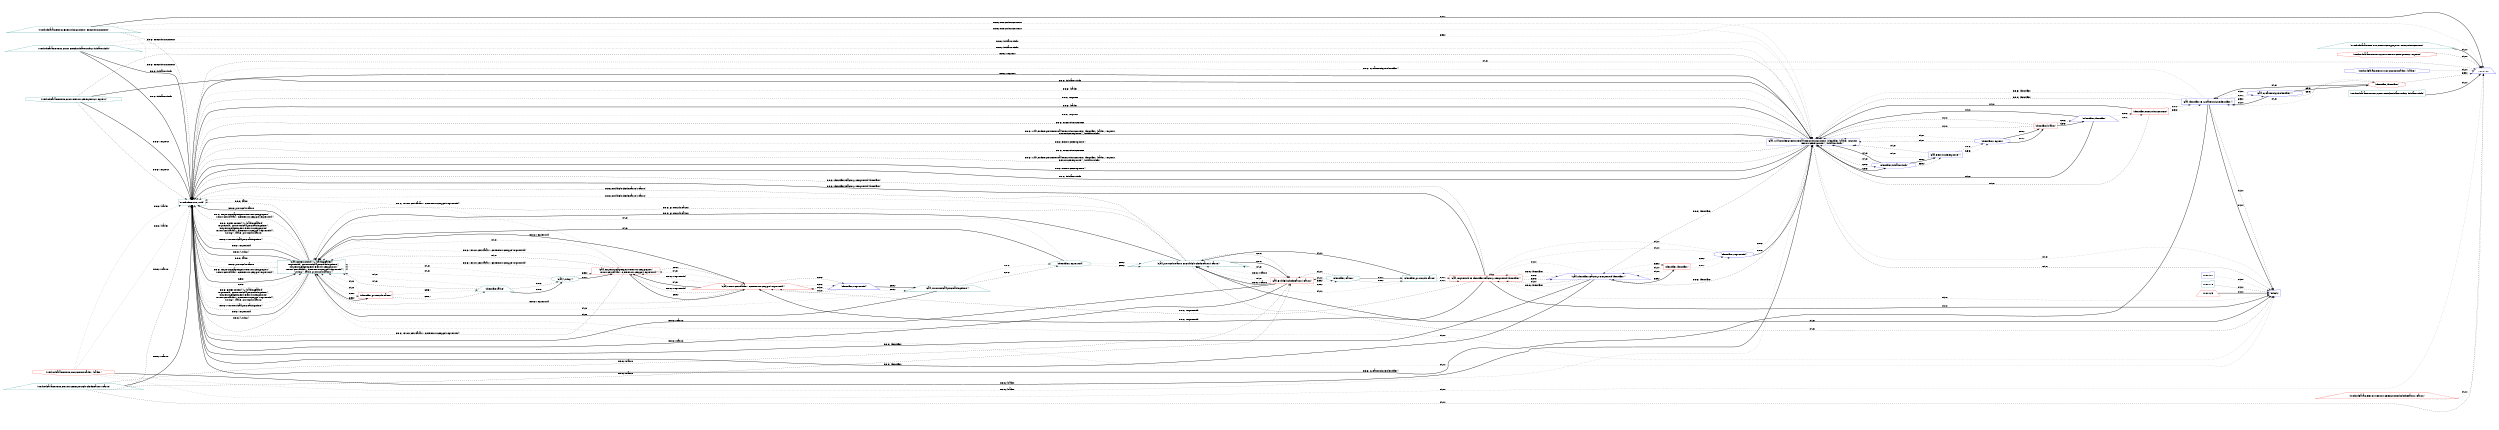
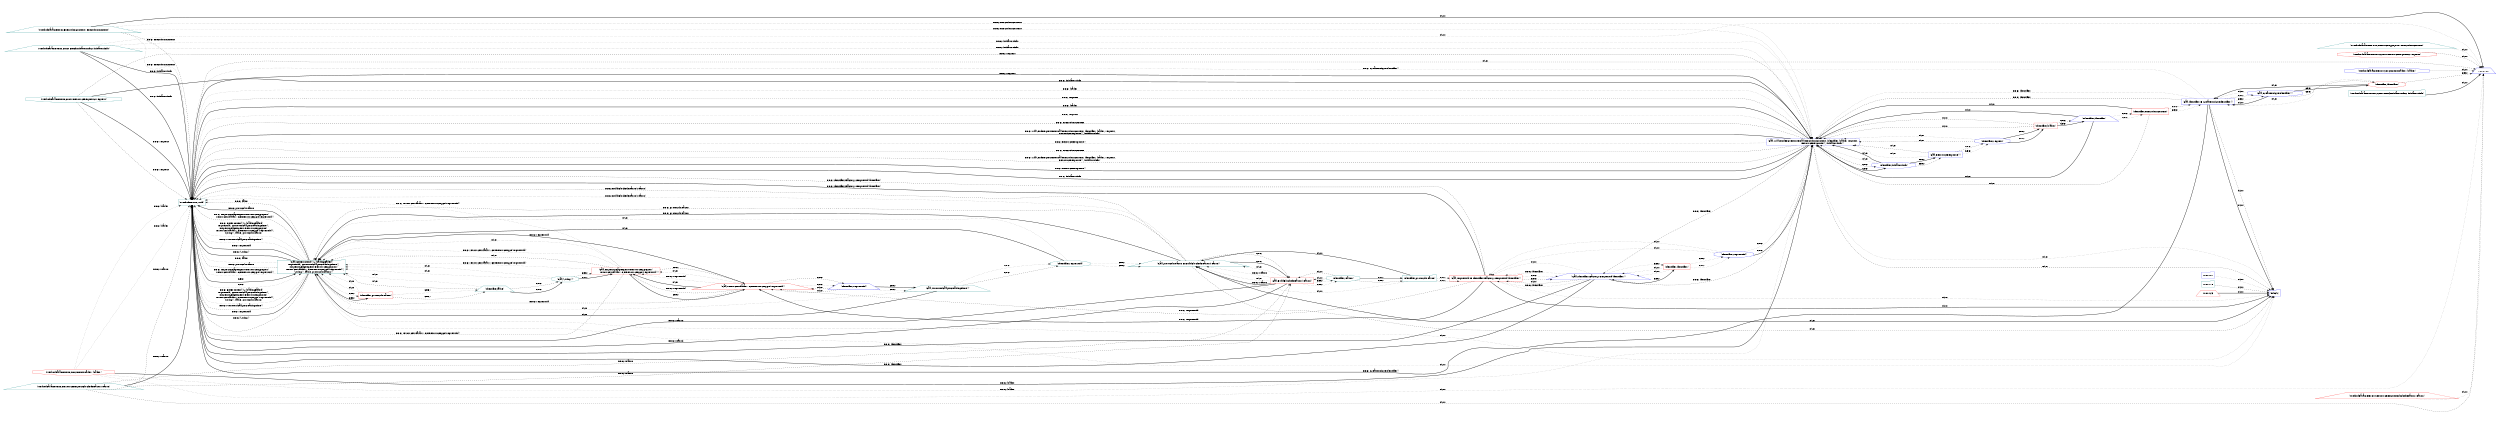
(1443, 16) -> (1443, 16)
(1443, 35) -> (1443, 35)
(2468, 54) -> (2468, 54)
